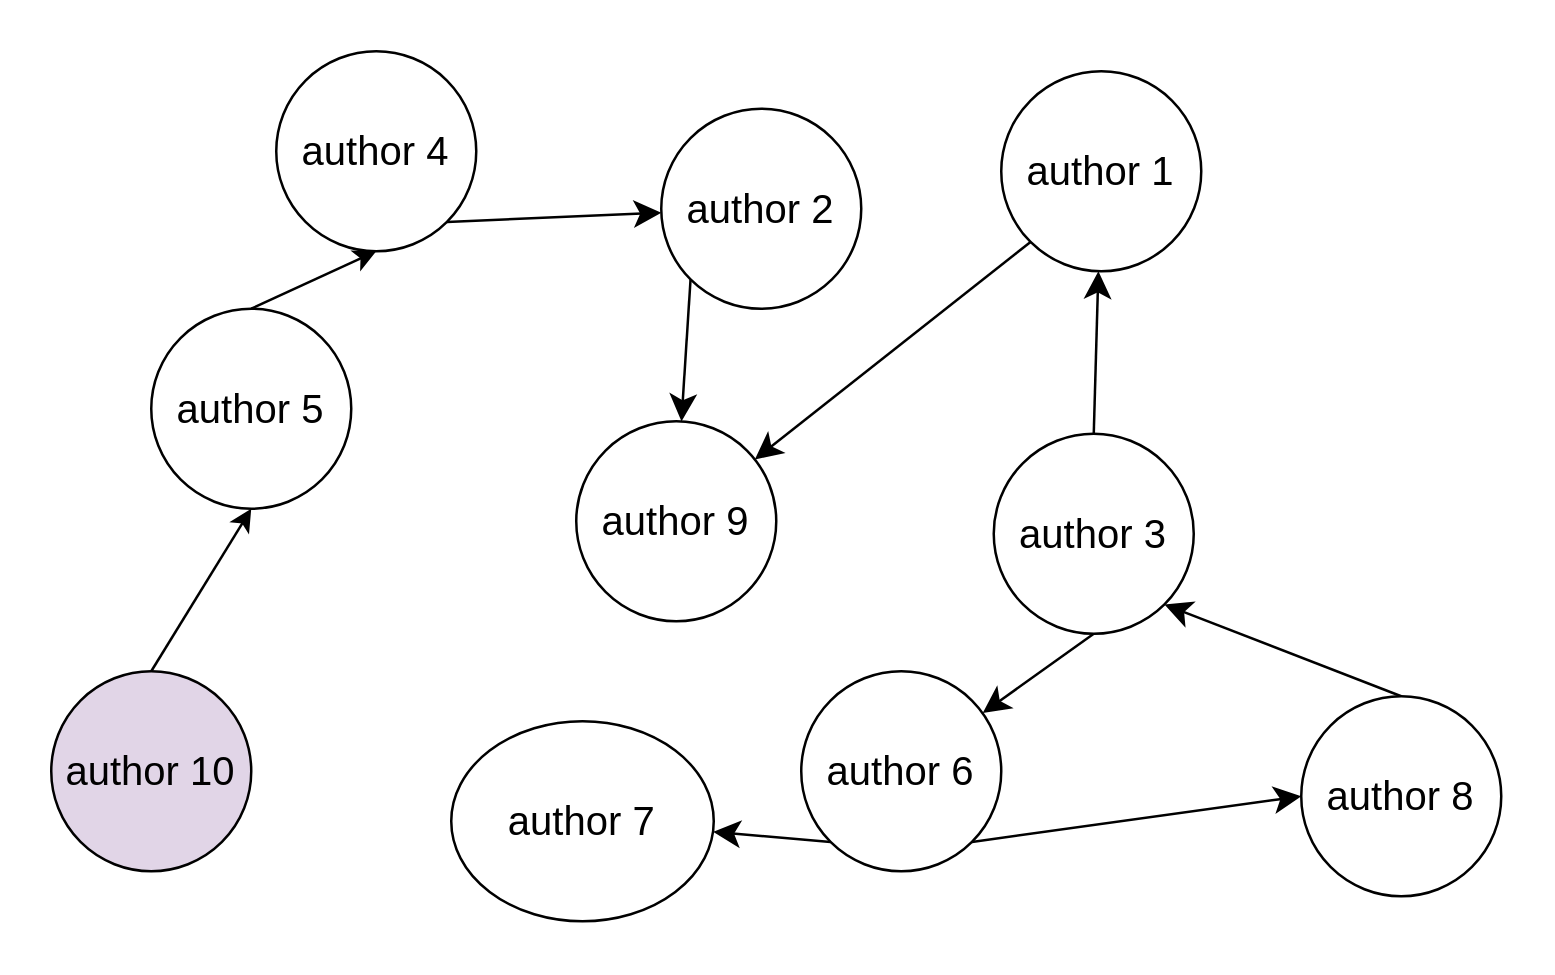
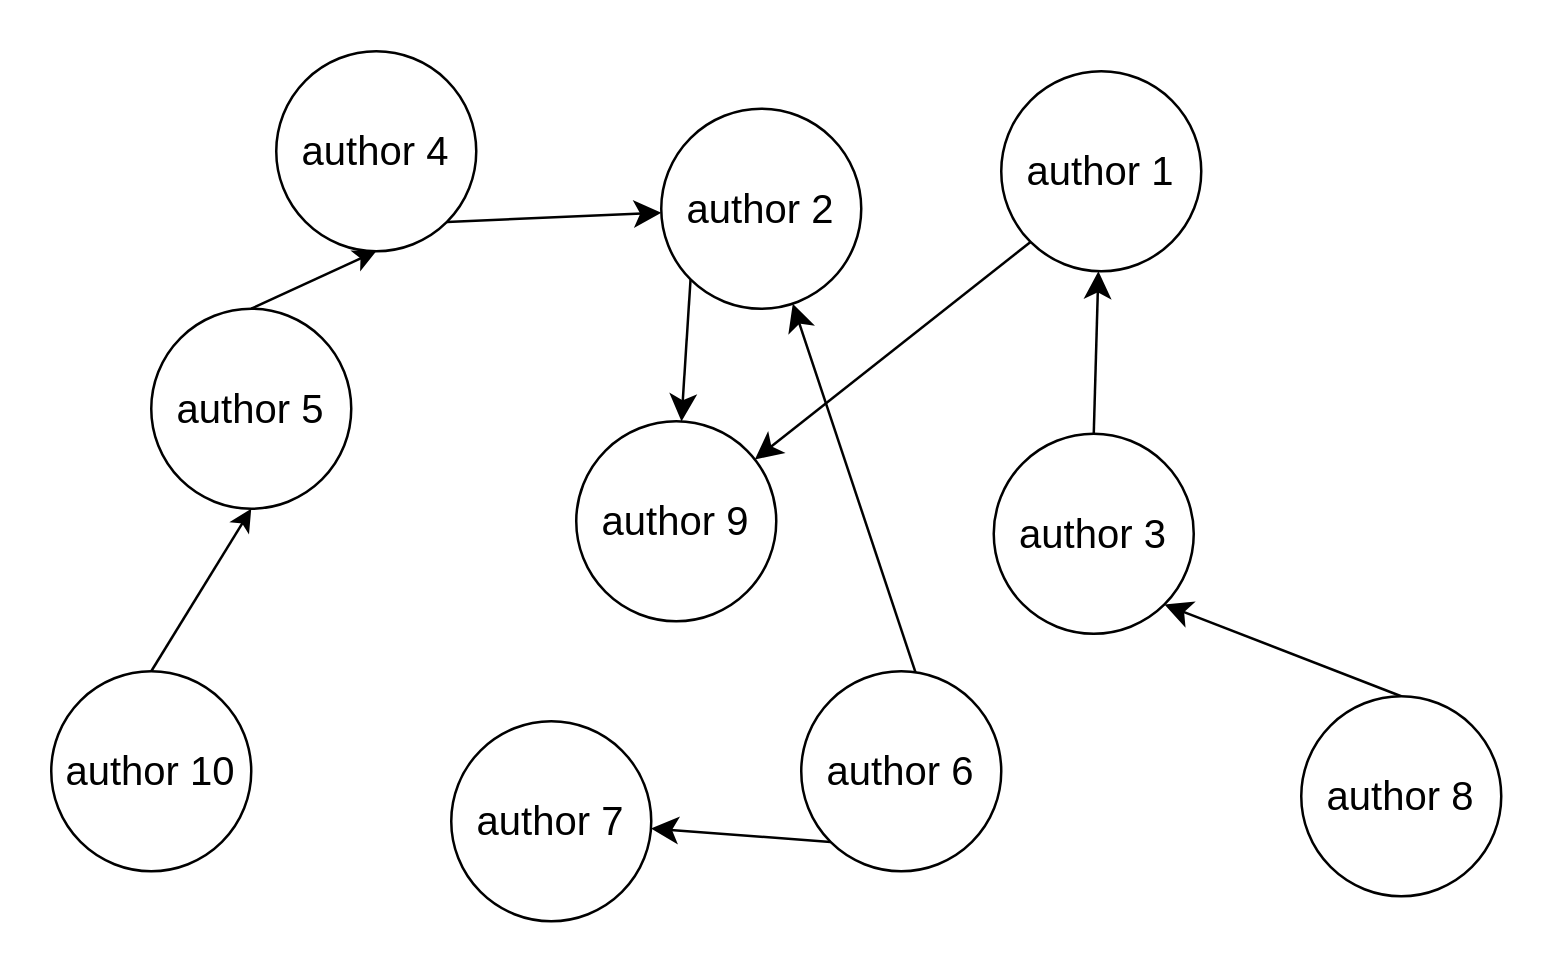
(1045, 668) -> none
(151, 771) -> (151, 771)
(1128, 820) -> (871, 539)
(583, 821) -> (551, 821)
